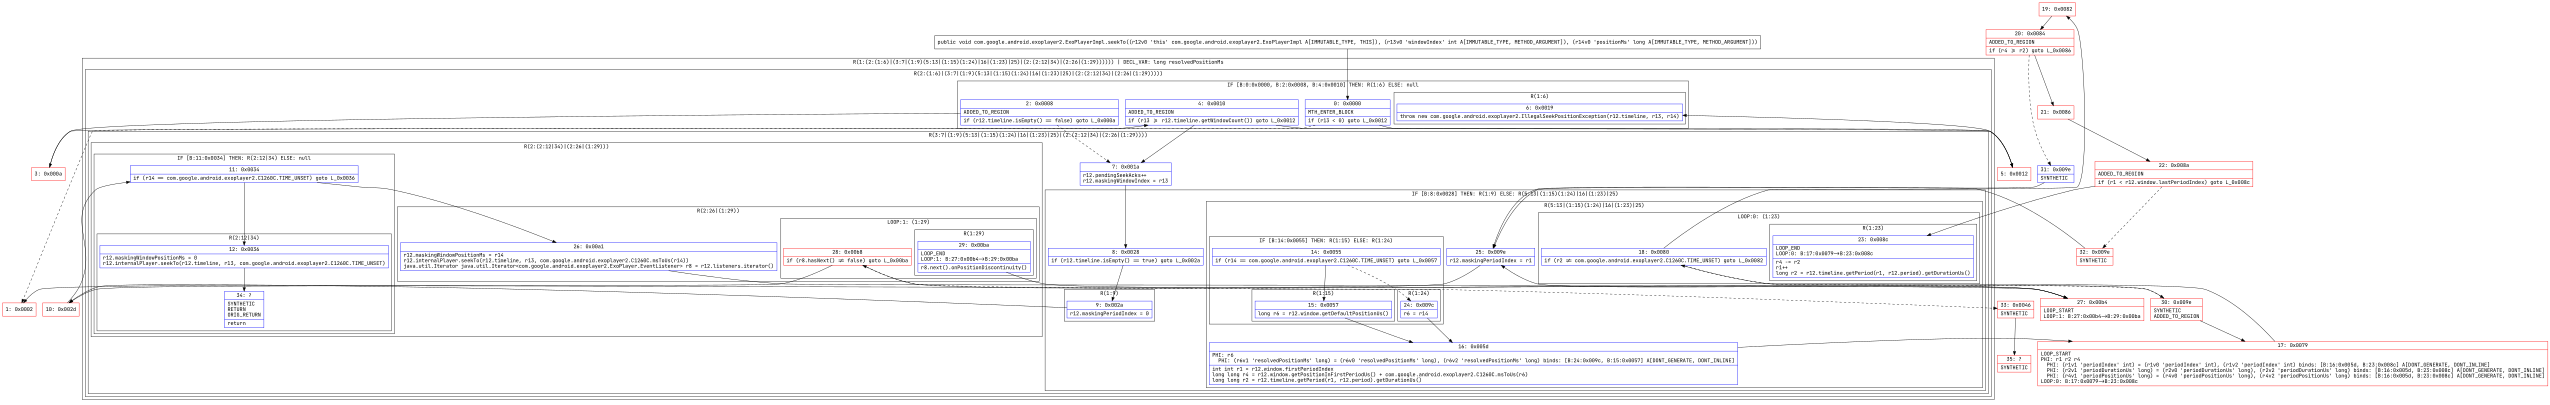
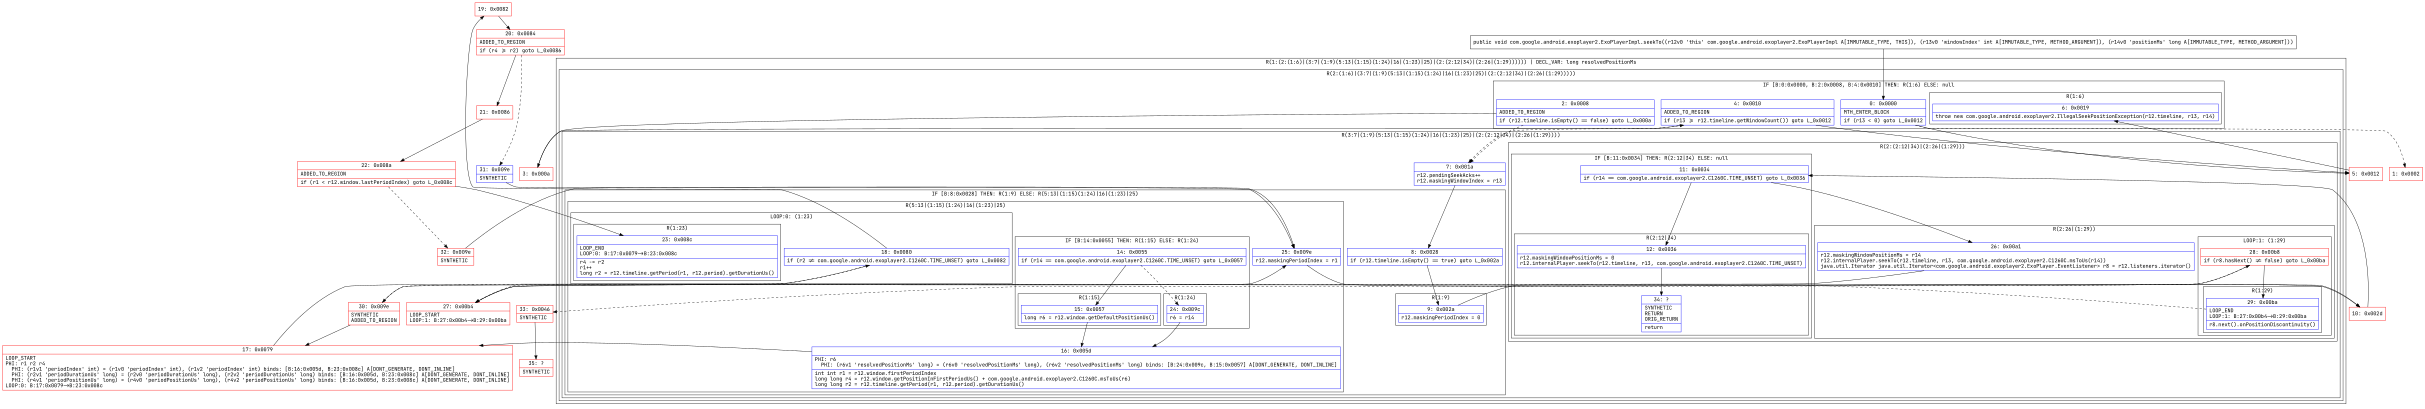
(1169, 143) -> (1572, 129)
(429, 285) -> (2264, 280)
(1535, 287) -> (1341, 285)
